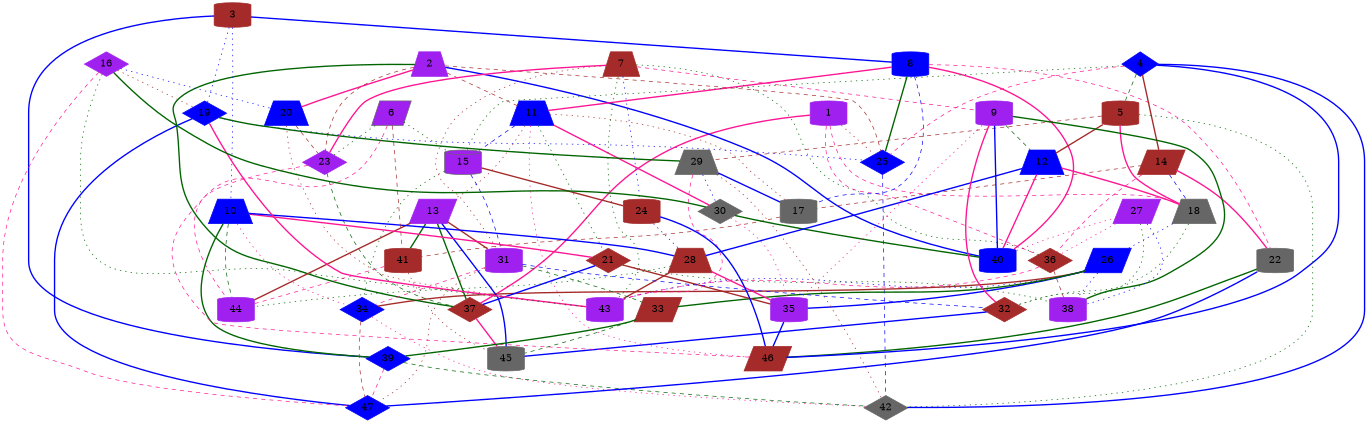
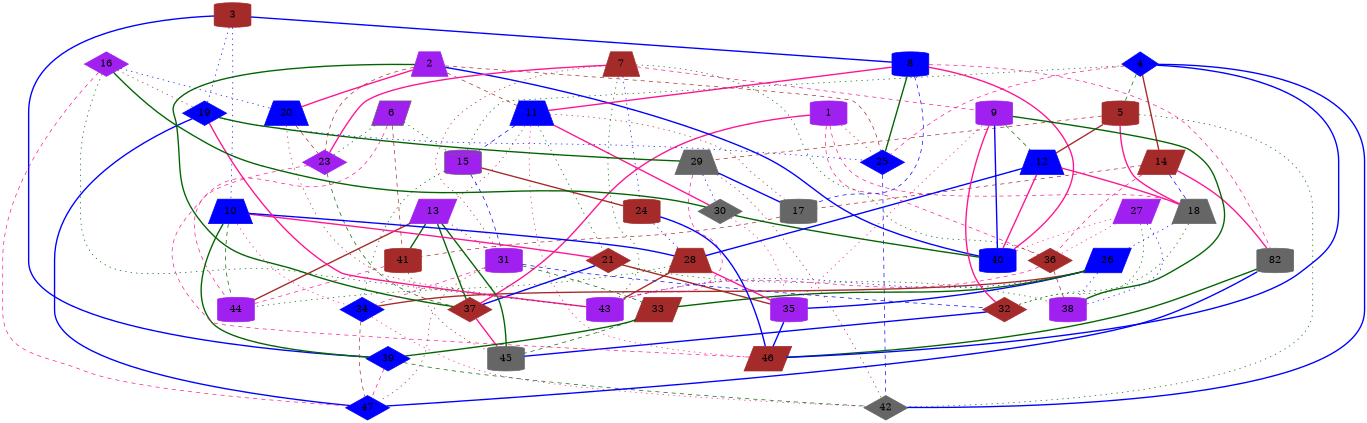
(468, 235) -> (468, 235)
(1275, 261) -> (1275, 261)
(485, 280) -> (485, 280)
